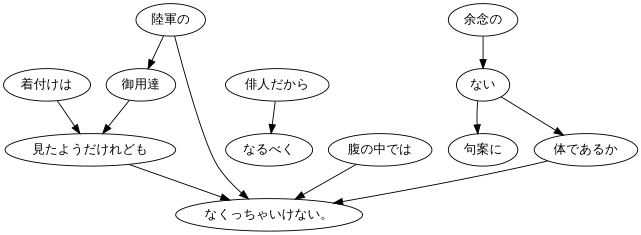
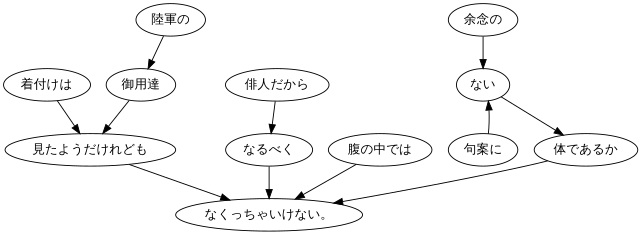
(477, 113) -> (489, 122)
(199, 119) -> (269, 178)
